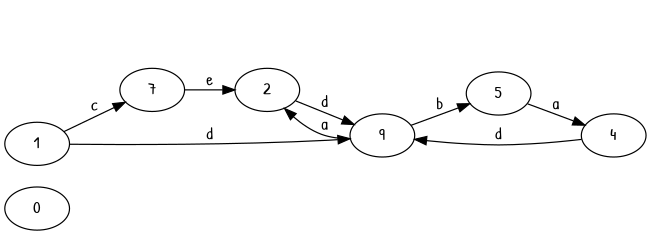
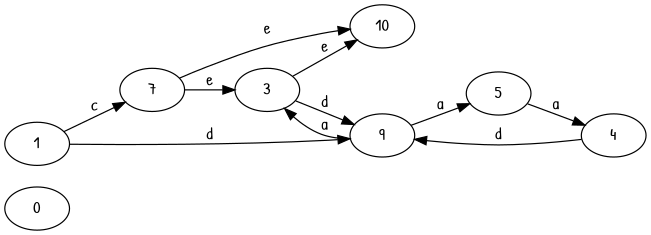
none -> (382, 26)
(267, 90) -> (267, 90)
(440, 105) -> (440, 105)
